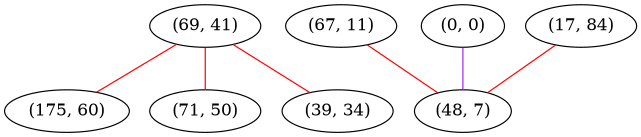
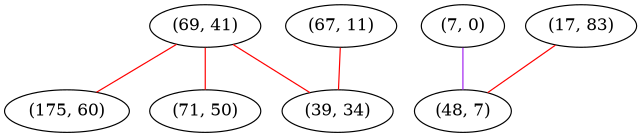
(463, 26) -> (463, 26)
(581, 26) -> (581, 26)
(402, 69) -> (339, 69)
